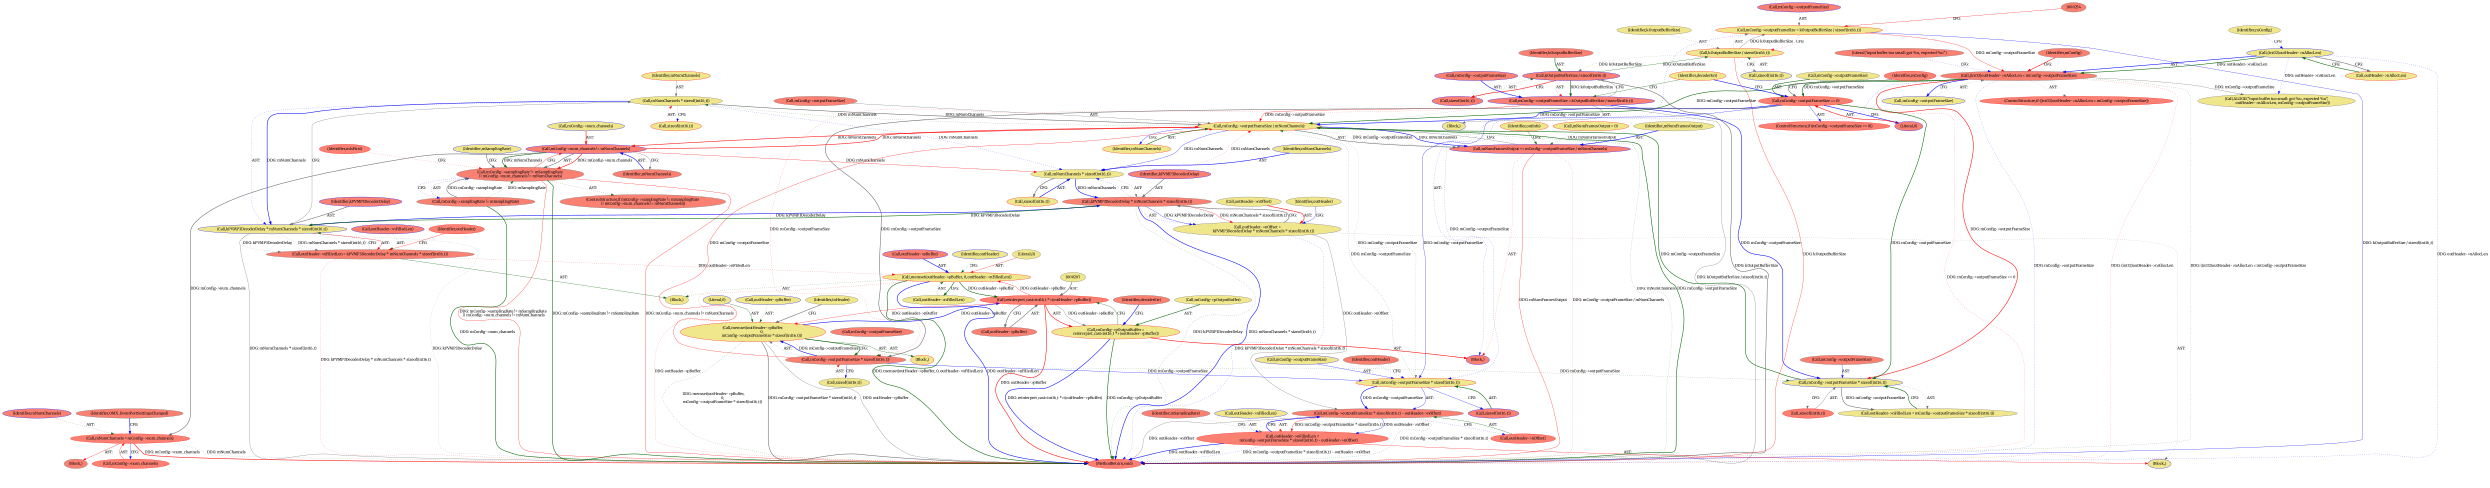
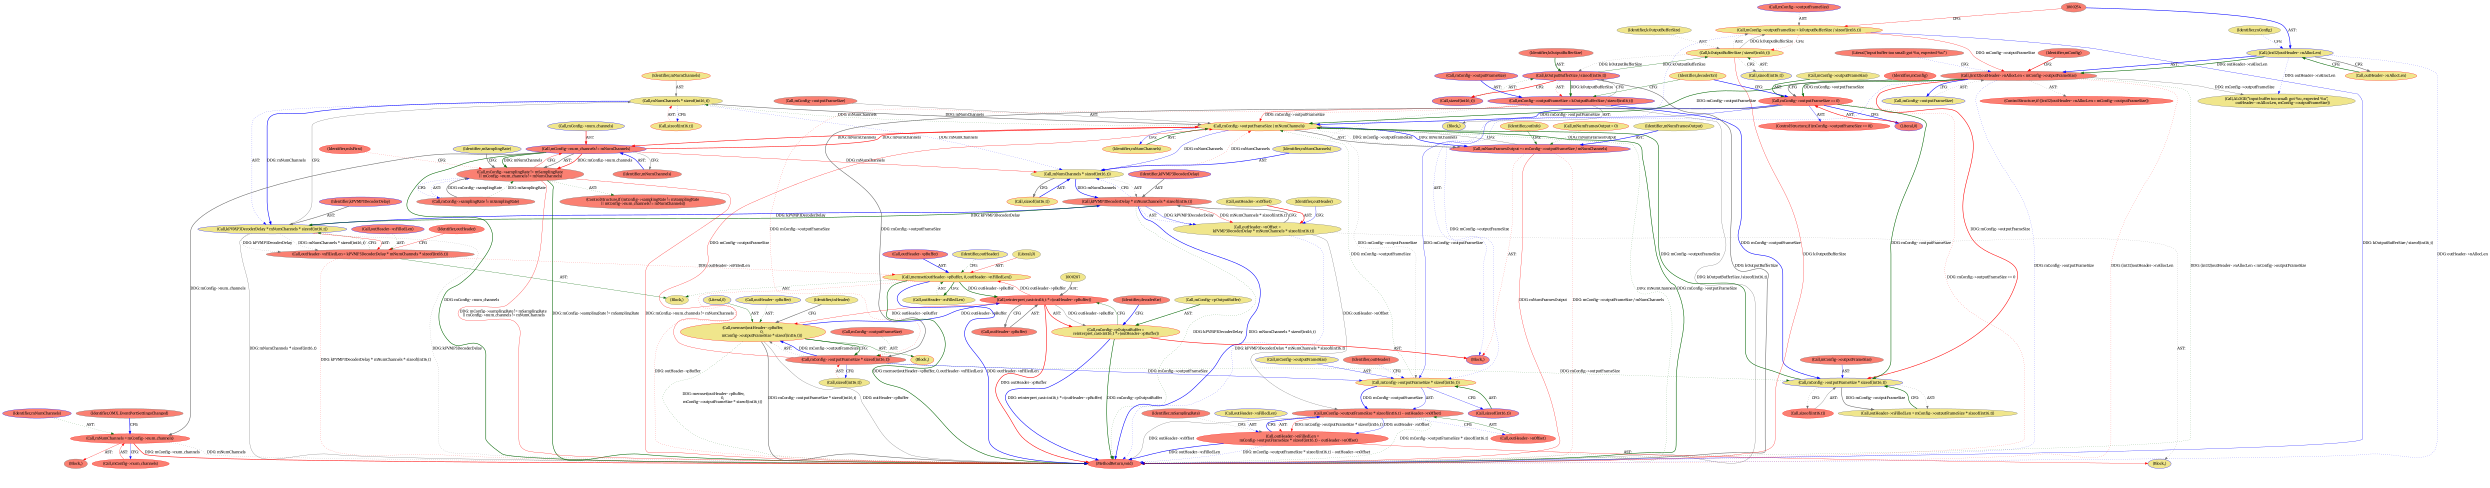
none -> (2196, 12)
(513, 454) -> (498, 451)
